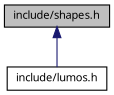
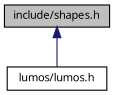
(57, 79) -> (57, 79)
